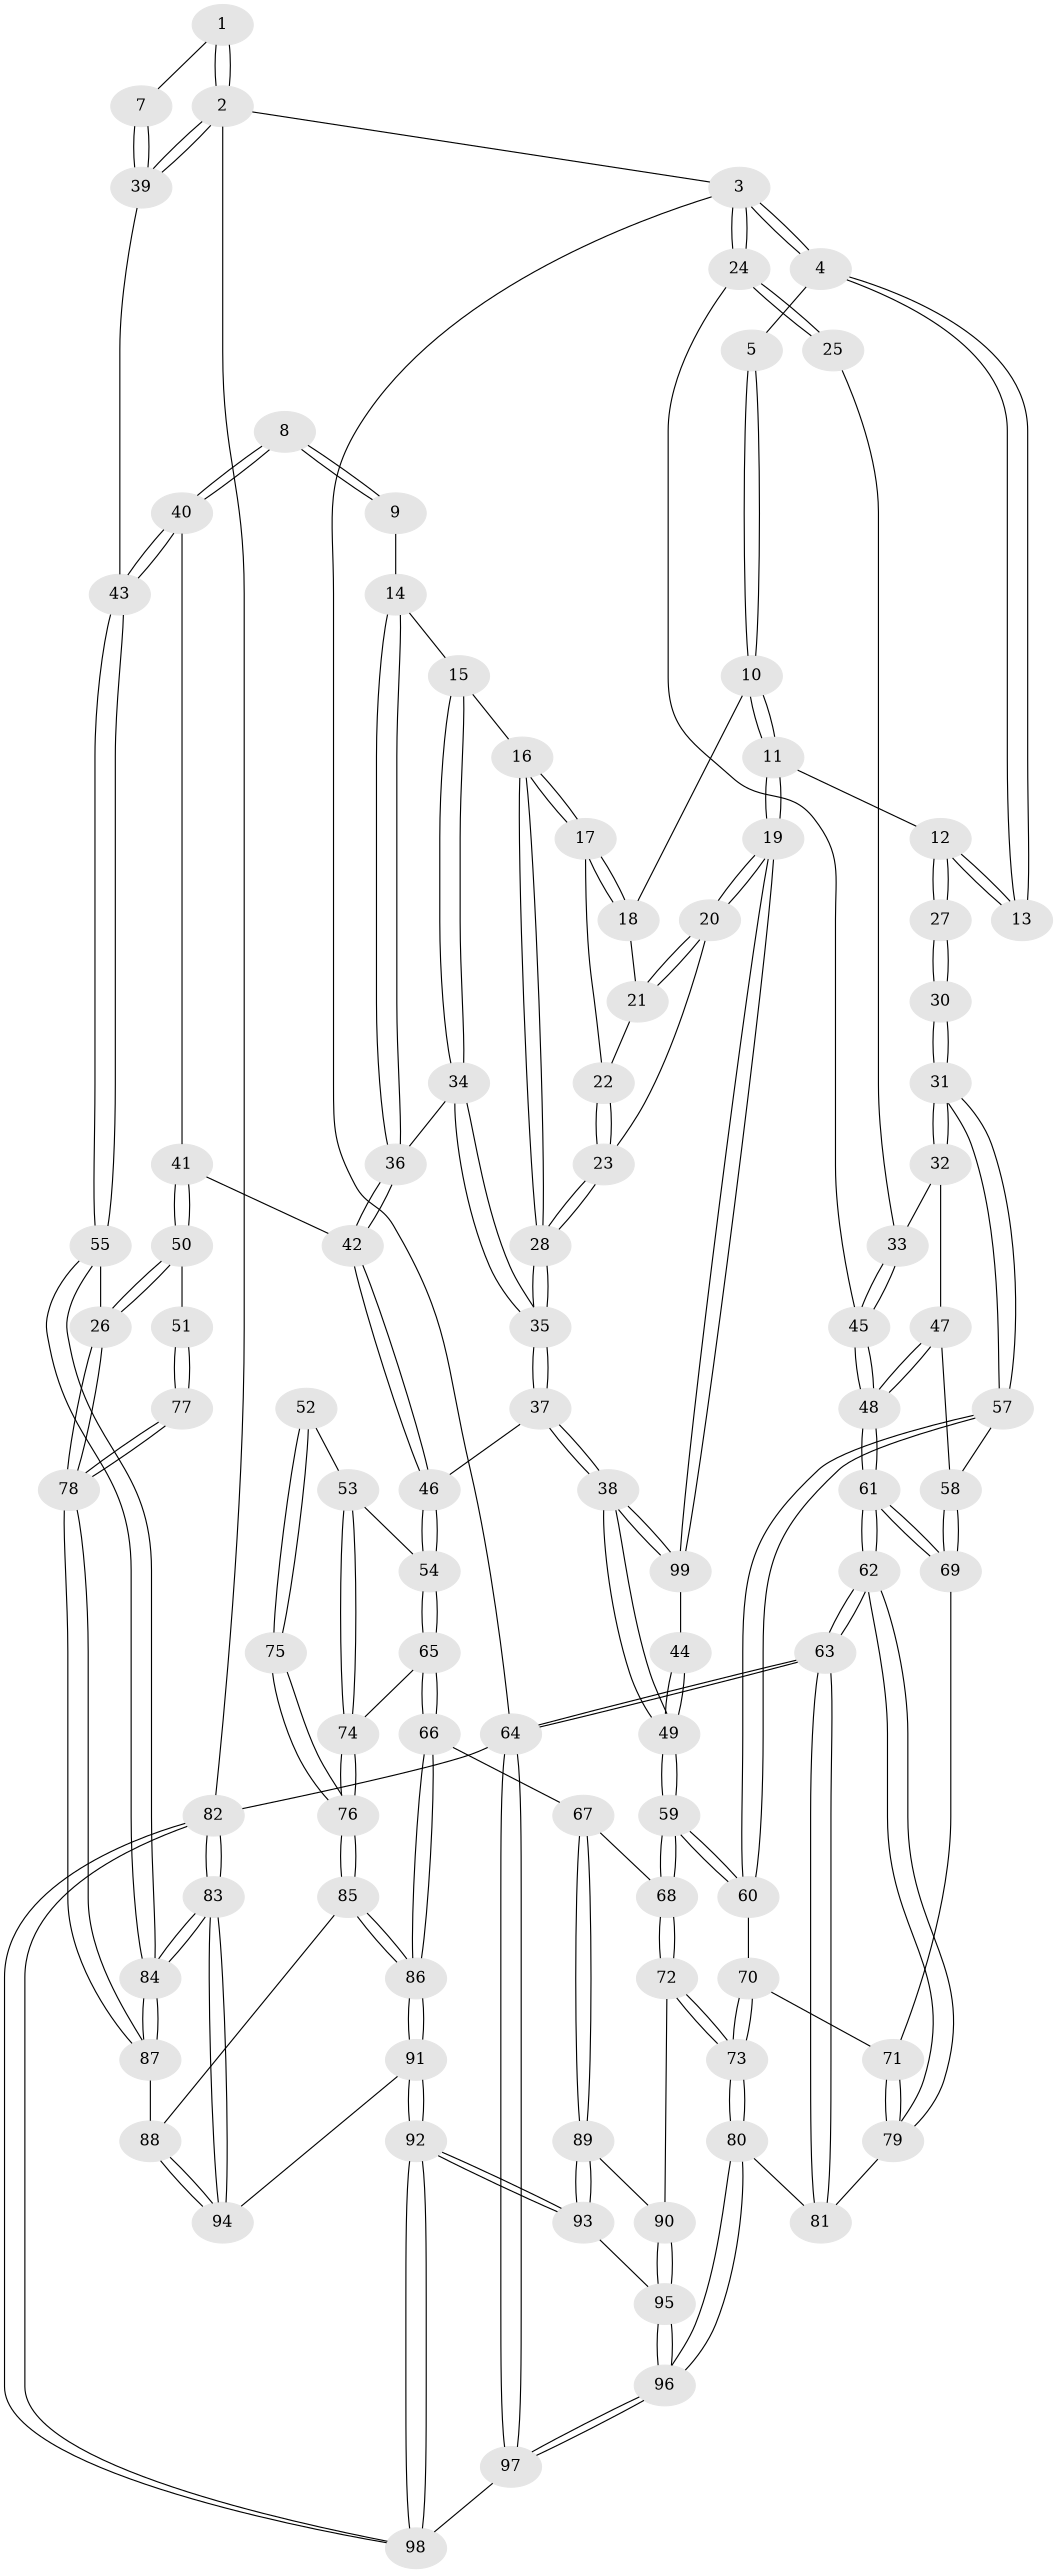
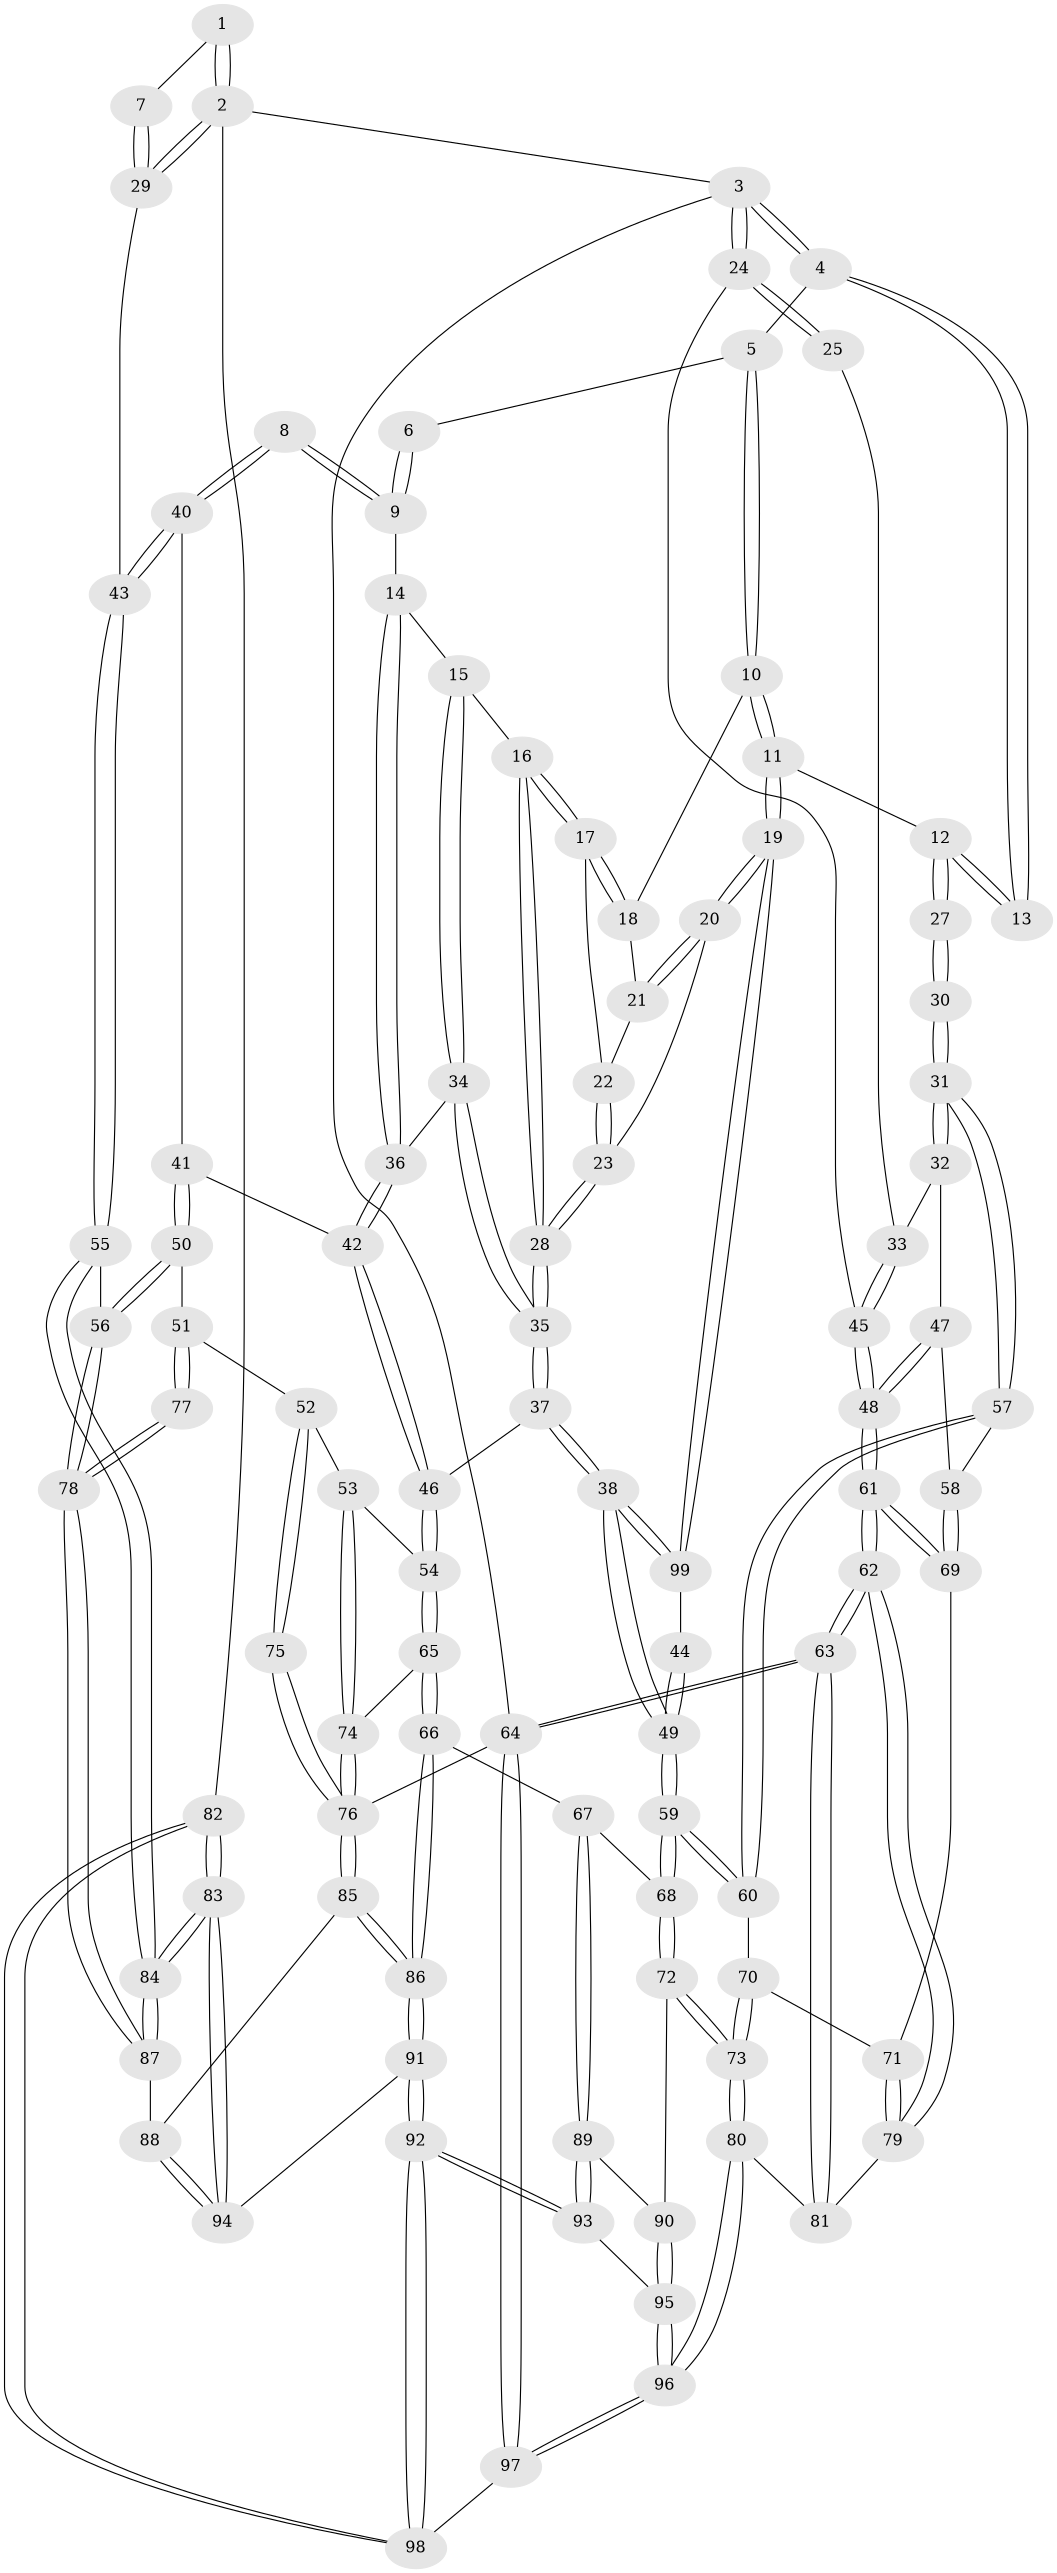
(141, 188) -> (141, 188)
none -> (409, 432)
(101, 1327) -> (101, 1327)
none -> (250, 1372)
(366, 1782) -> (441, 1769)
